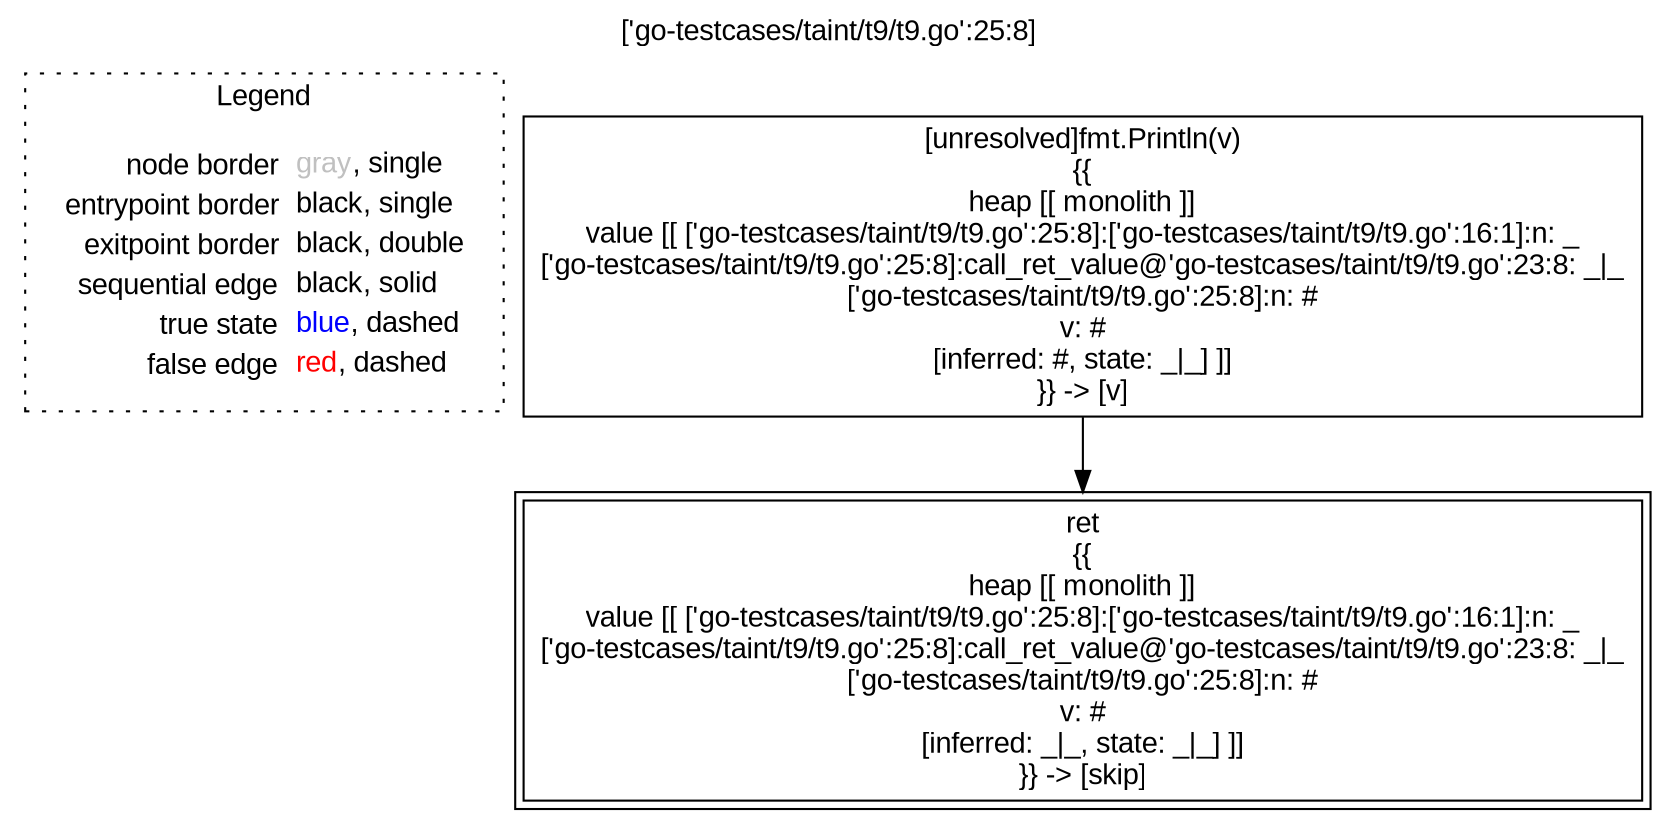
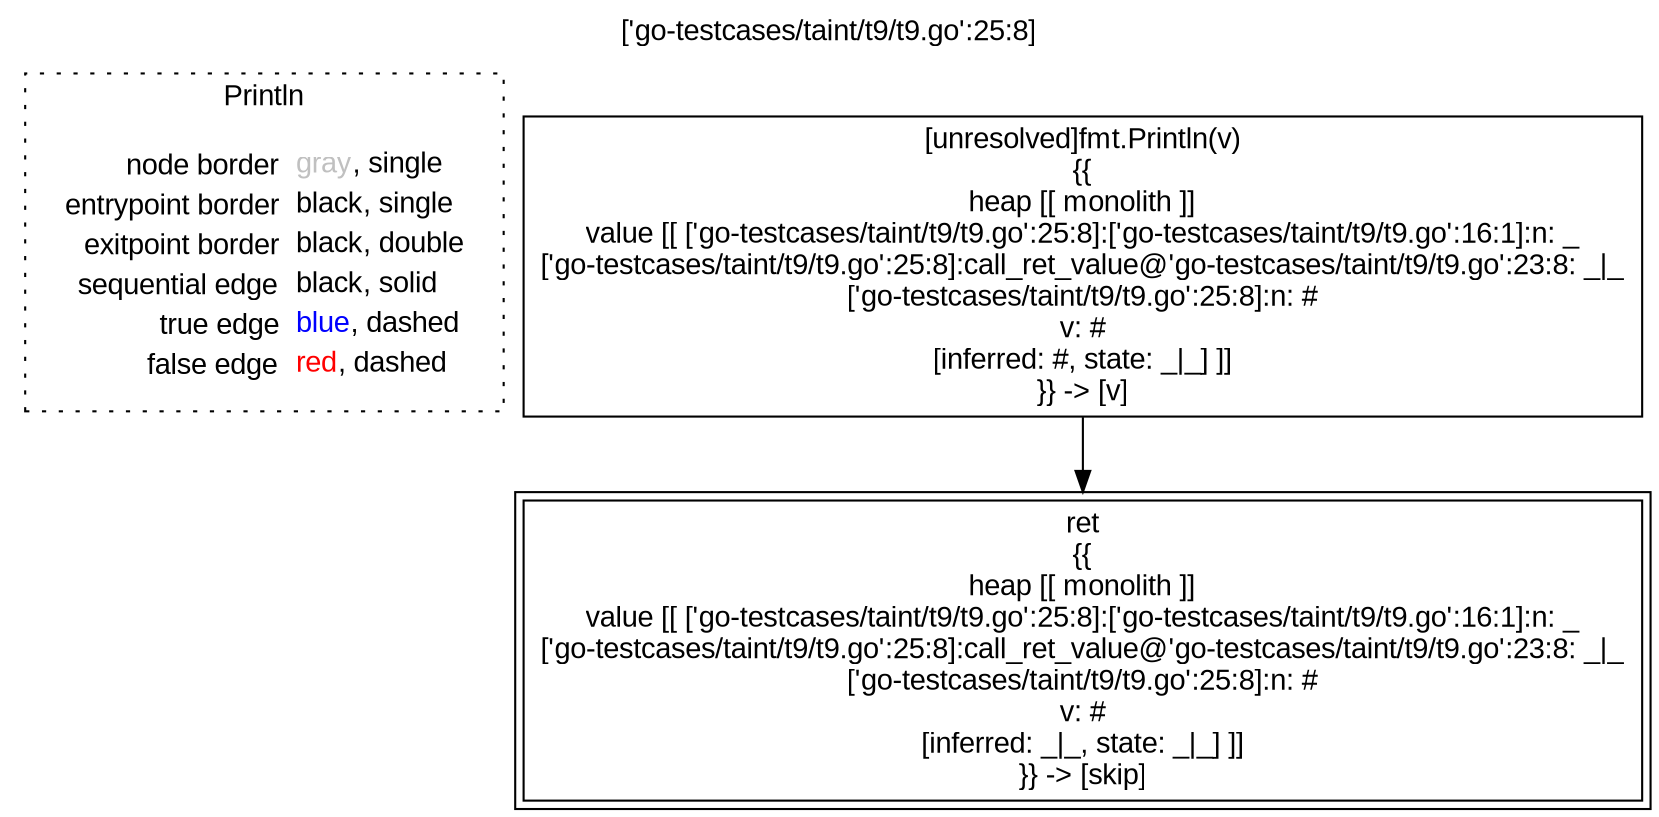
(264, 98) -> (264, 98)
(224, 325) -> (224, 325)
